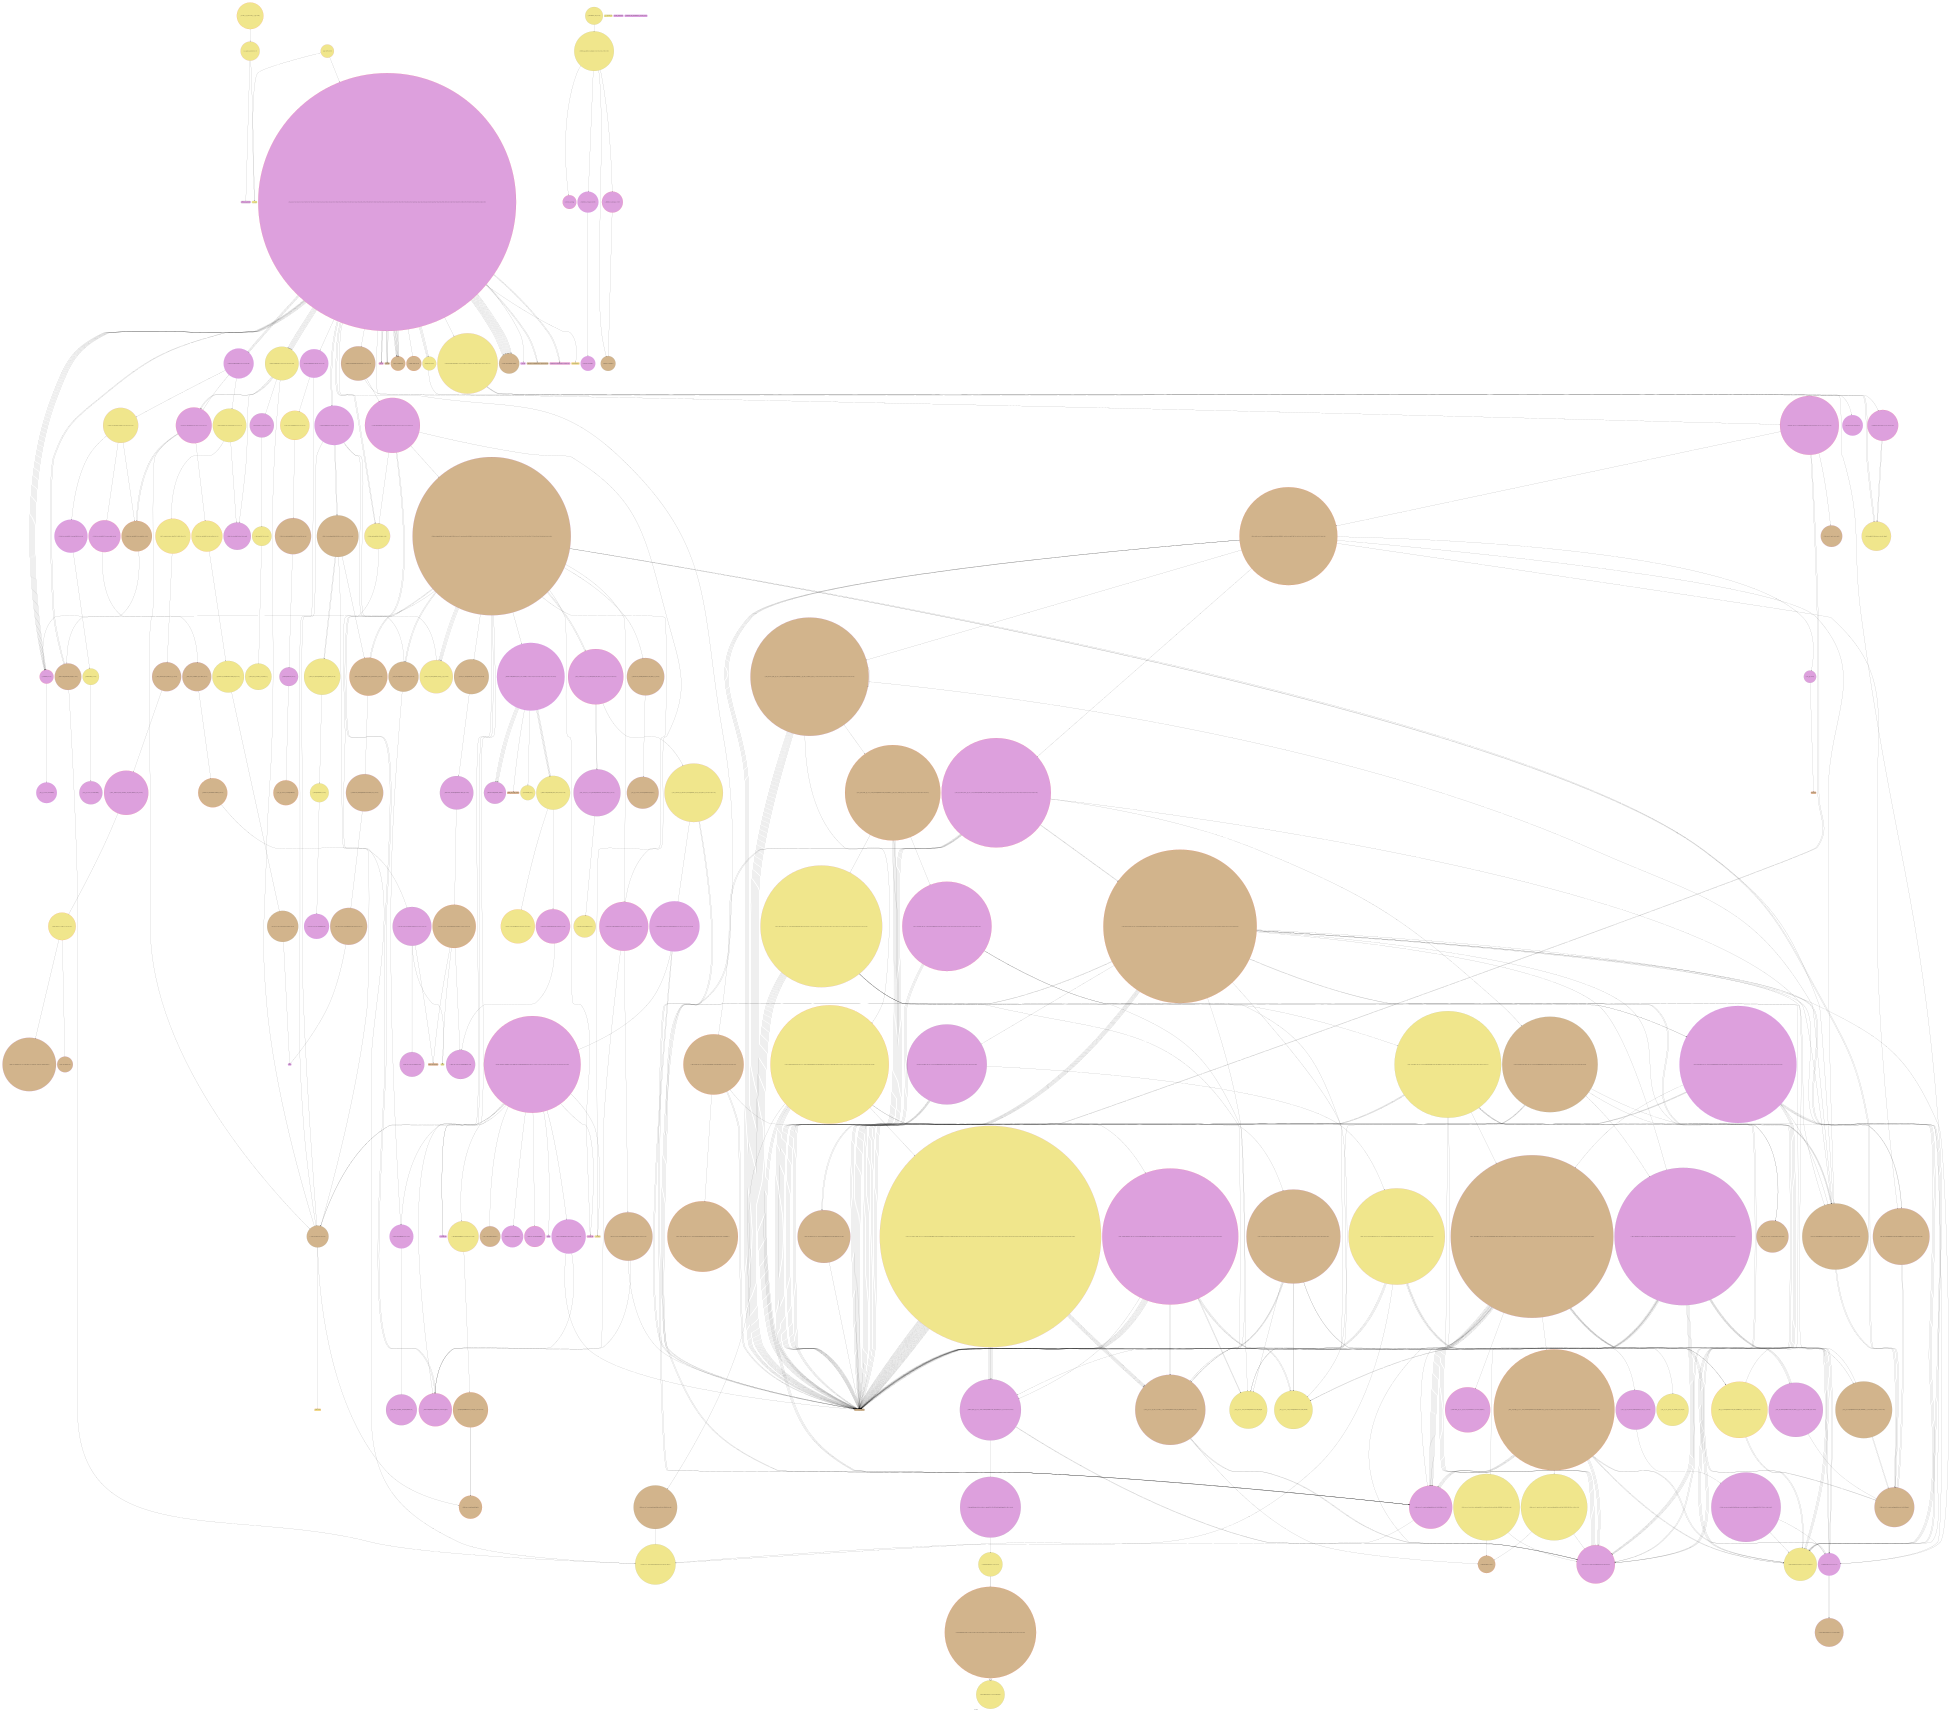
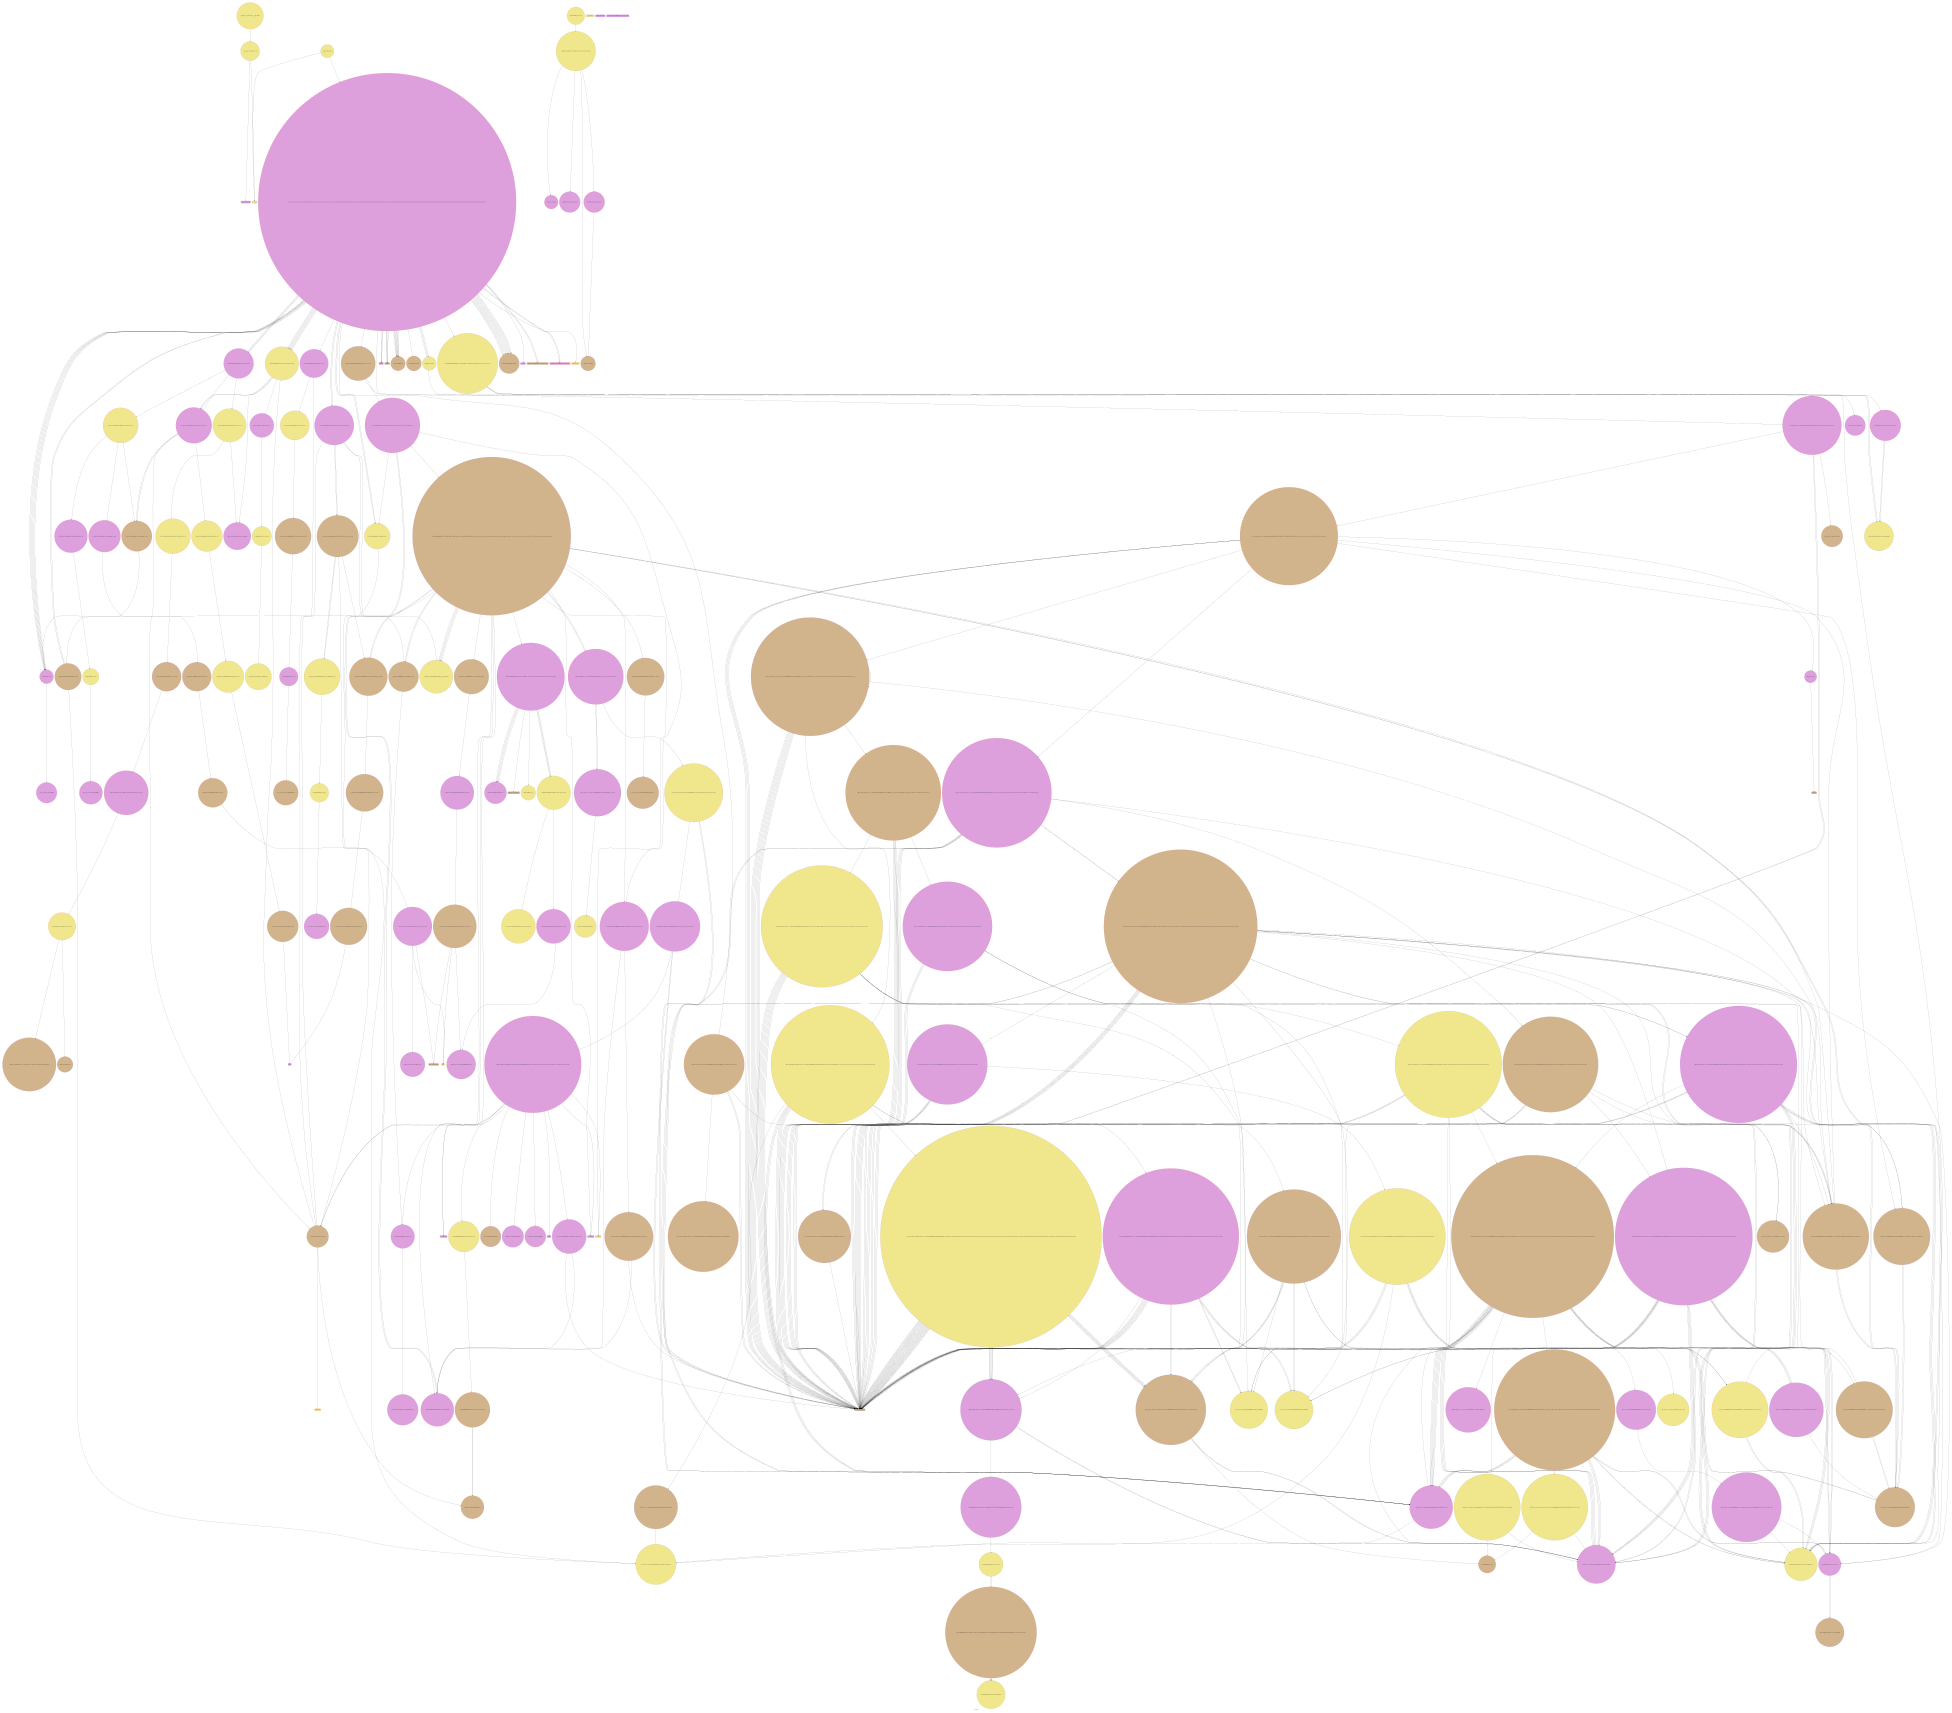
(588, 363) -> none
